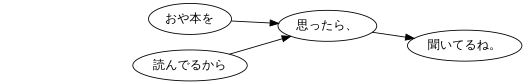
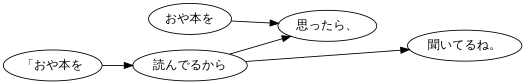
(389, 35) -> (323, 56)
none -> (53, 65)
